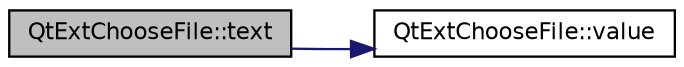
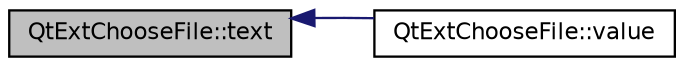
(321, 49) -> (345, 18)
